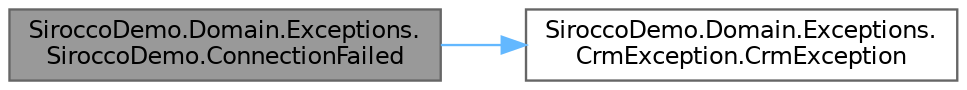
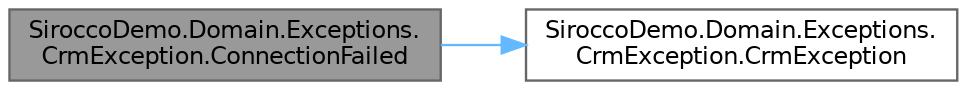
(225, 45) -> (225, 45)
